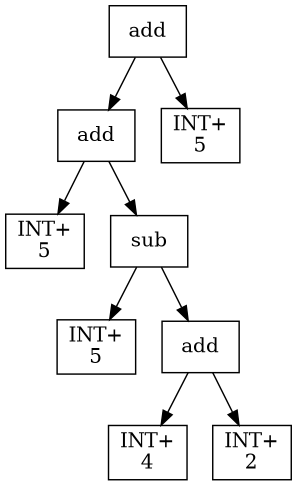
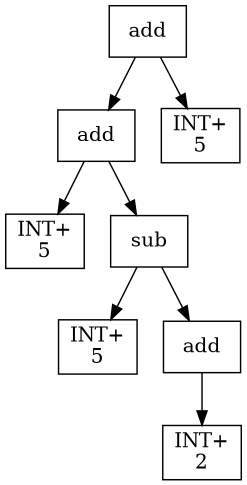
(148, 453) -> none
